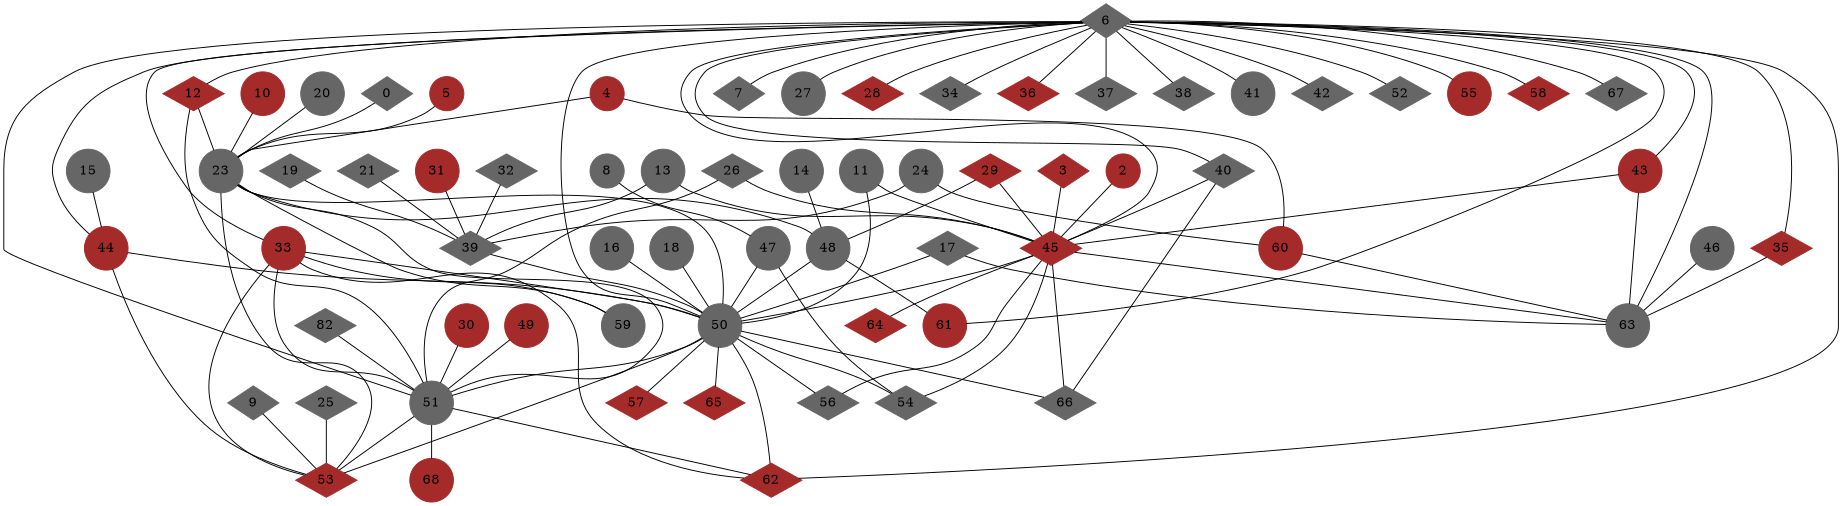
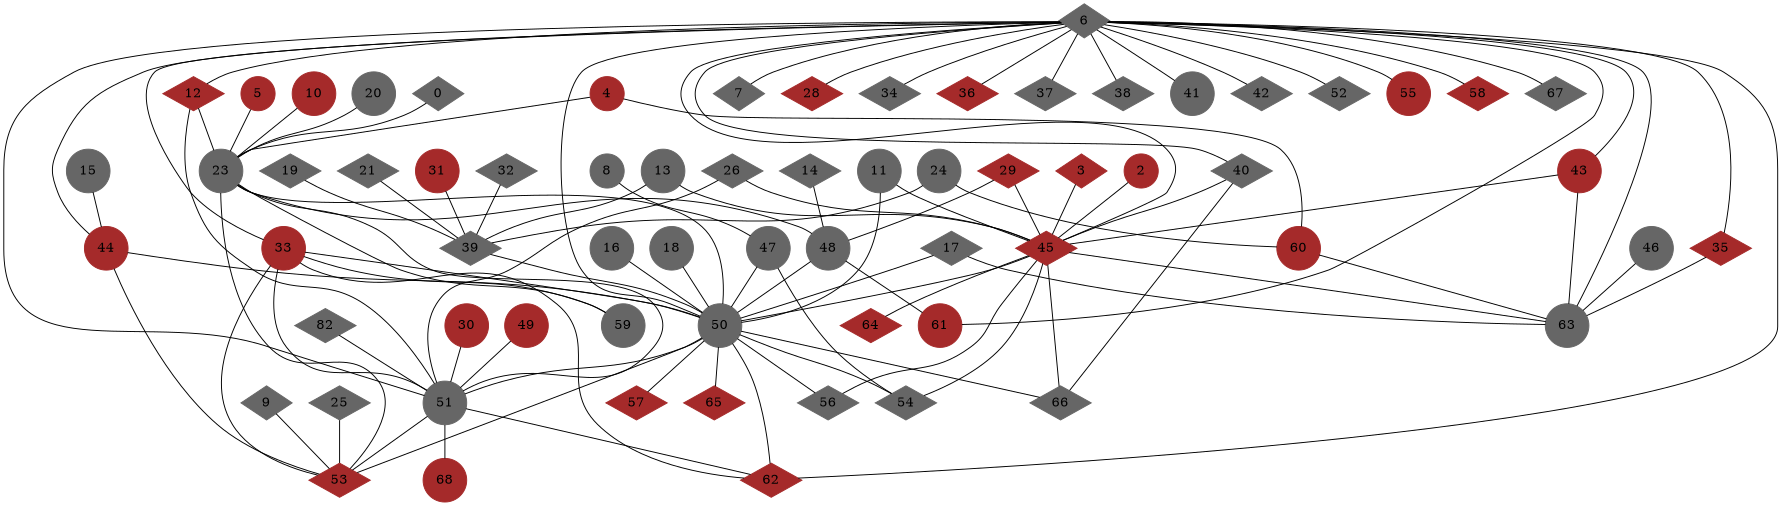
(803, 94) -> none
(802, 171) -> (810, 171)
